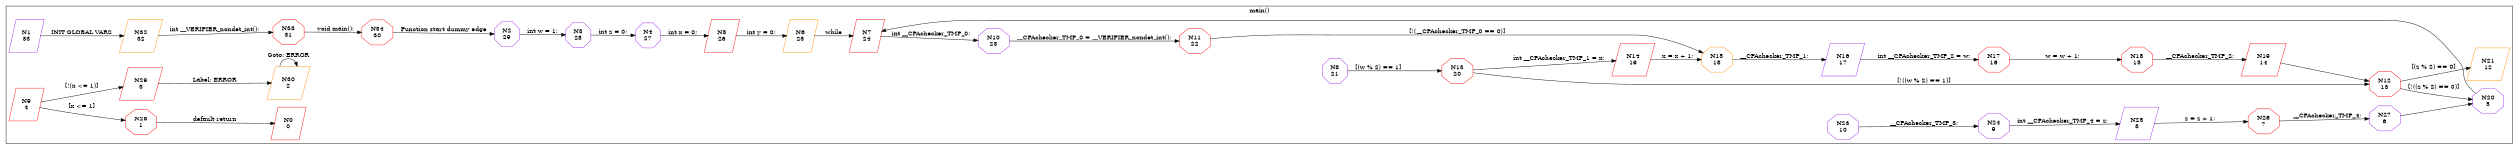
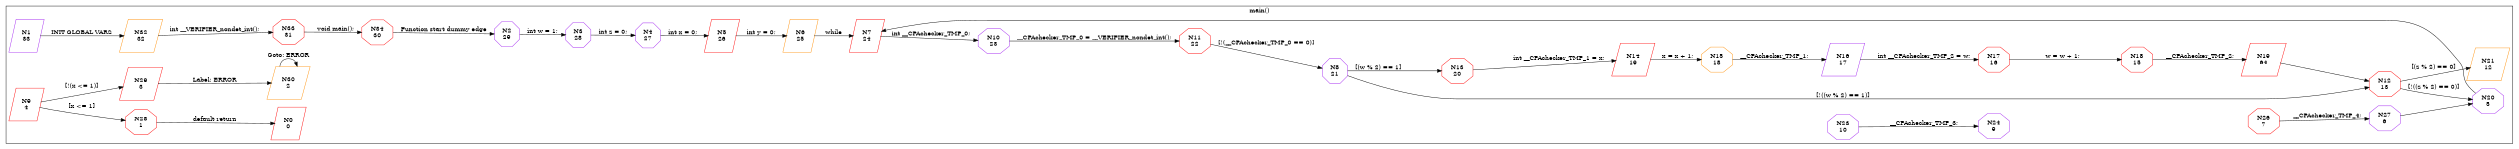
(1456, 35) -> (1264, 56)
(2264, 60) -> (2264, 60)
(1919, 84) -> (1855, 99)
(2137, 124) -> none
